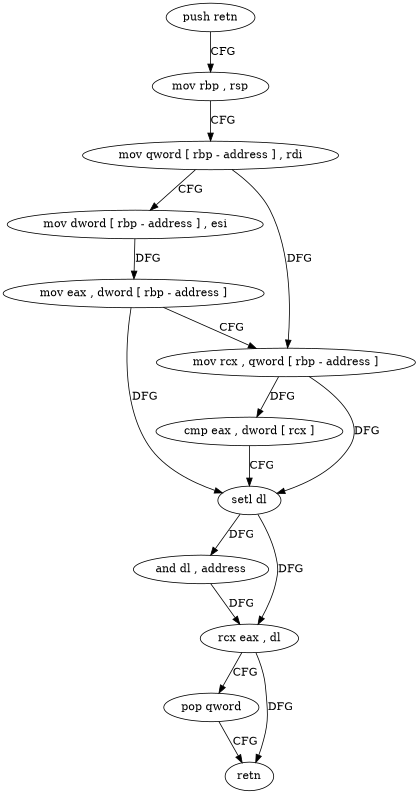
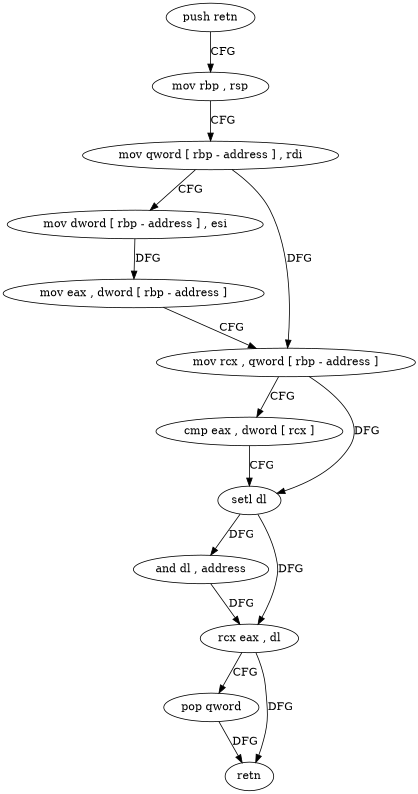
(283, 397) -> (283, 397)
(136, 418) -> none
(245, 742) -> (245, 742)
